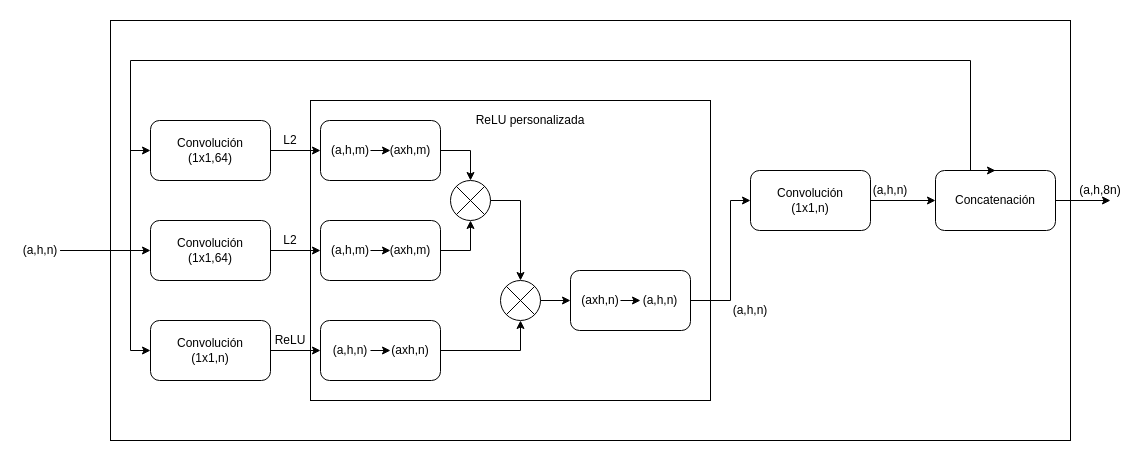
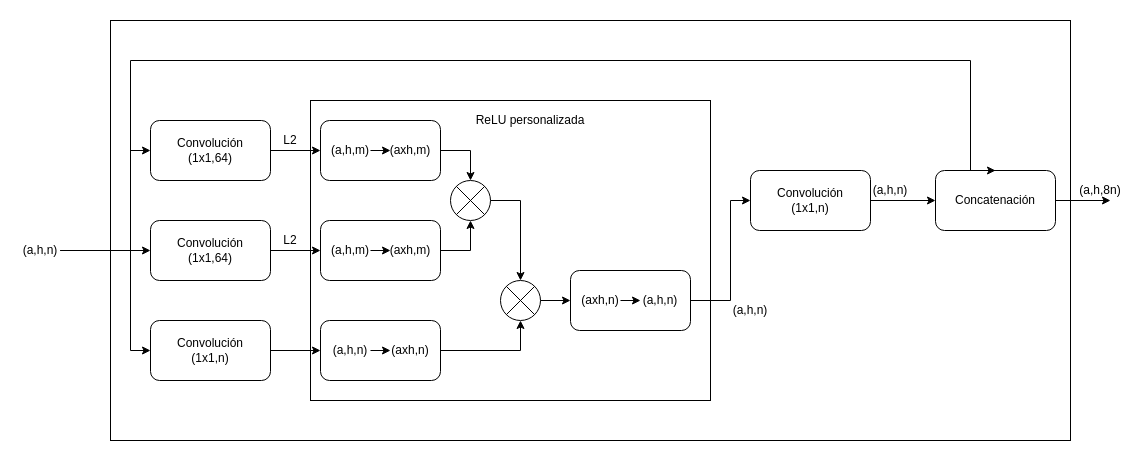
(291, 341) -> none
